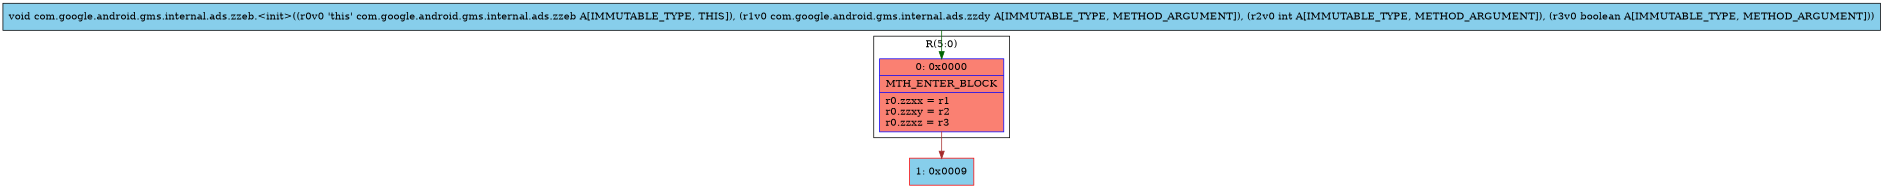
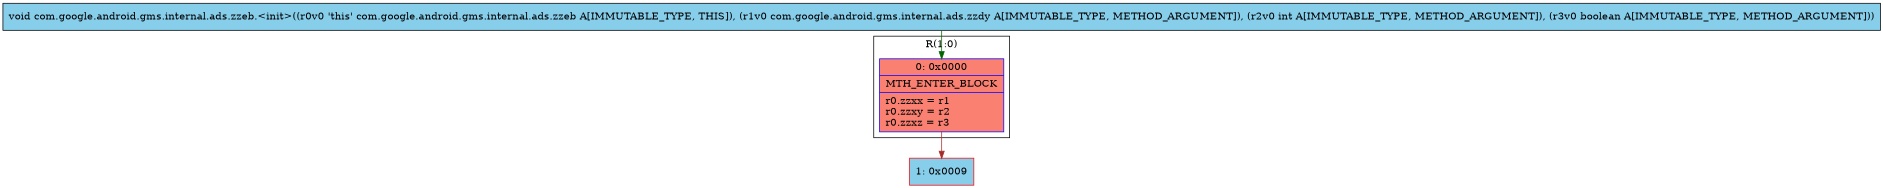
(942, 45) -> (942, 45)
